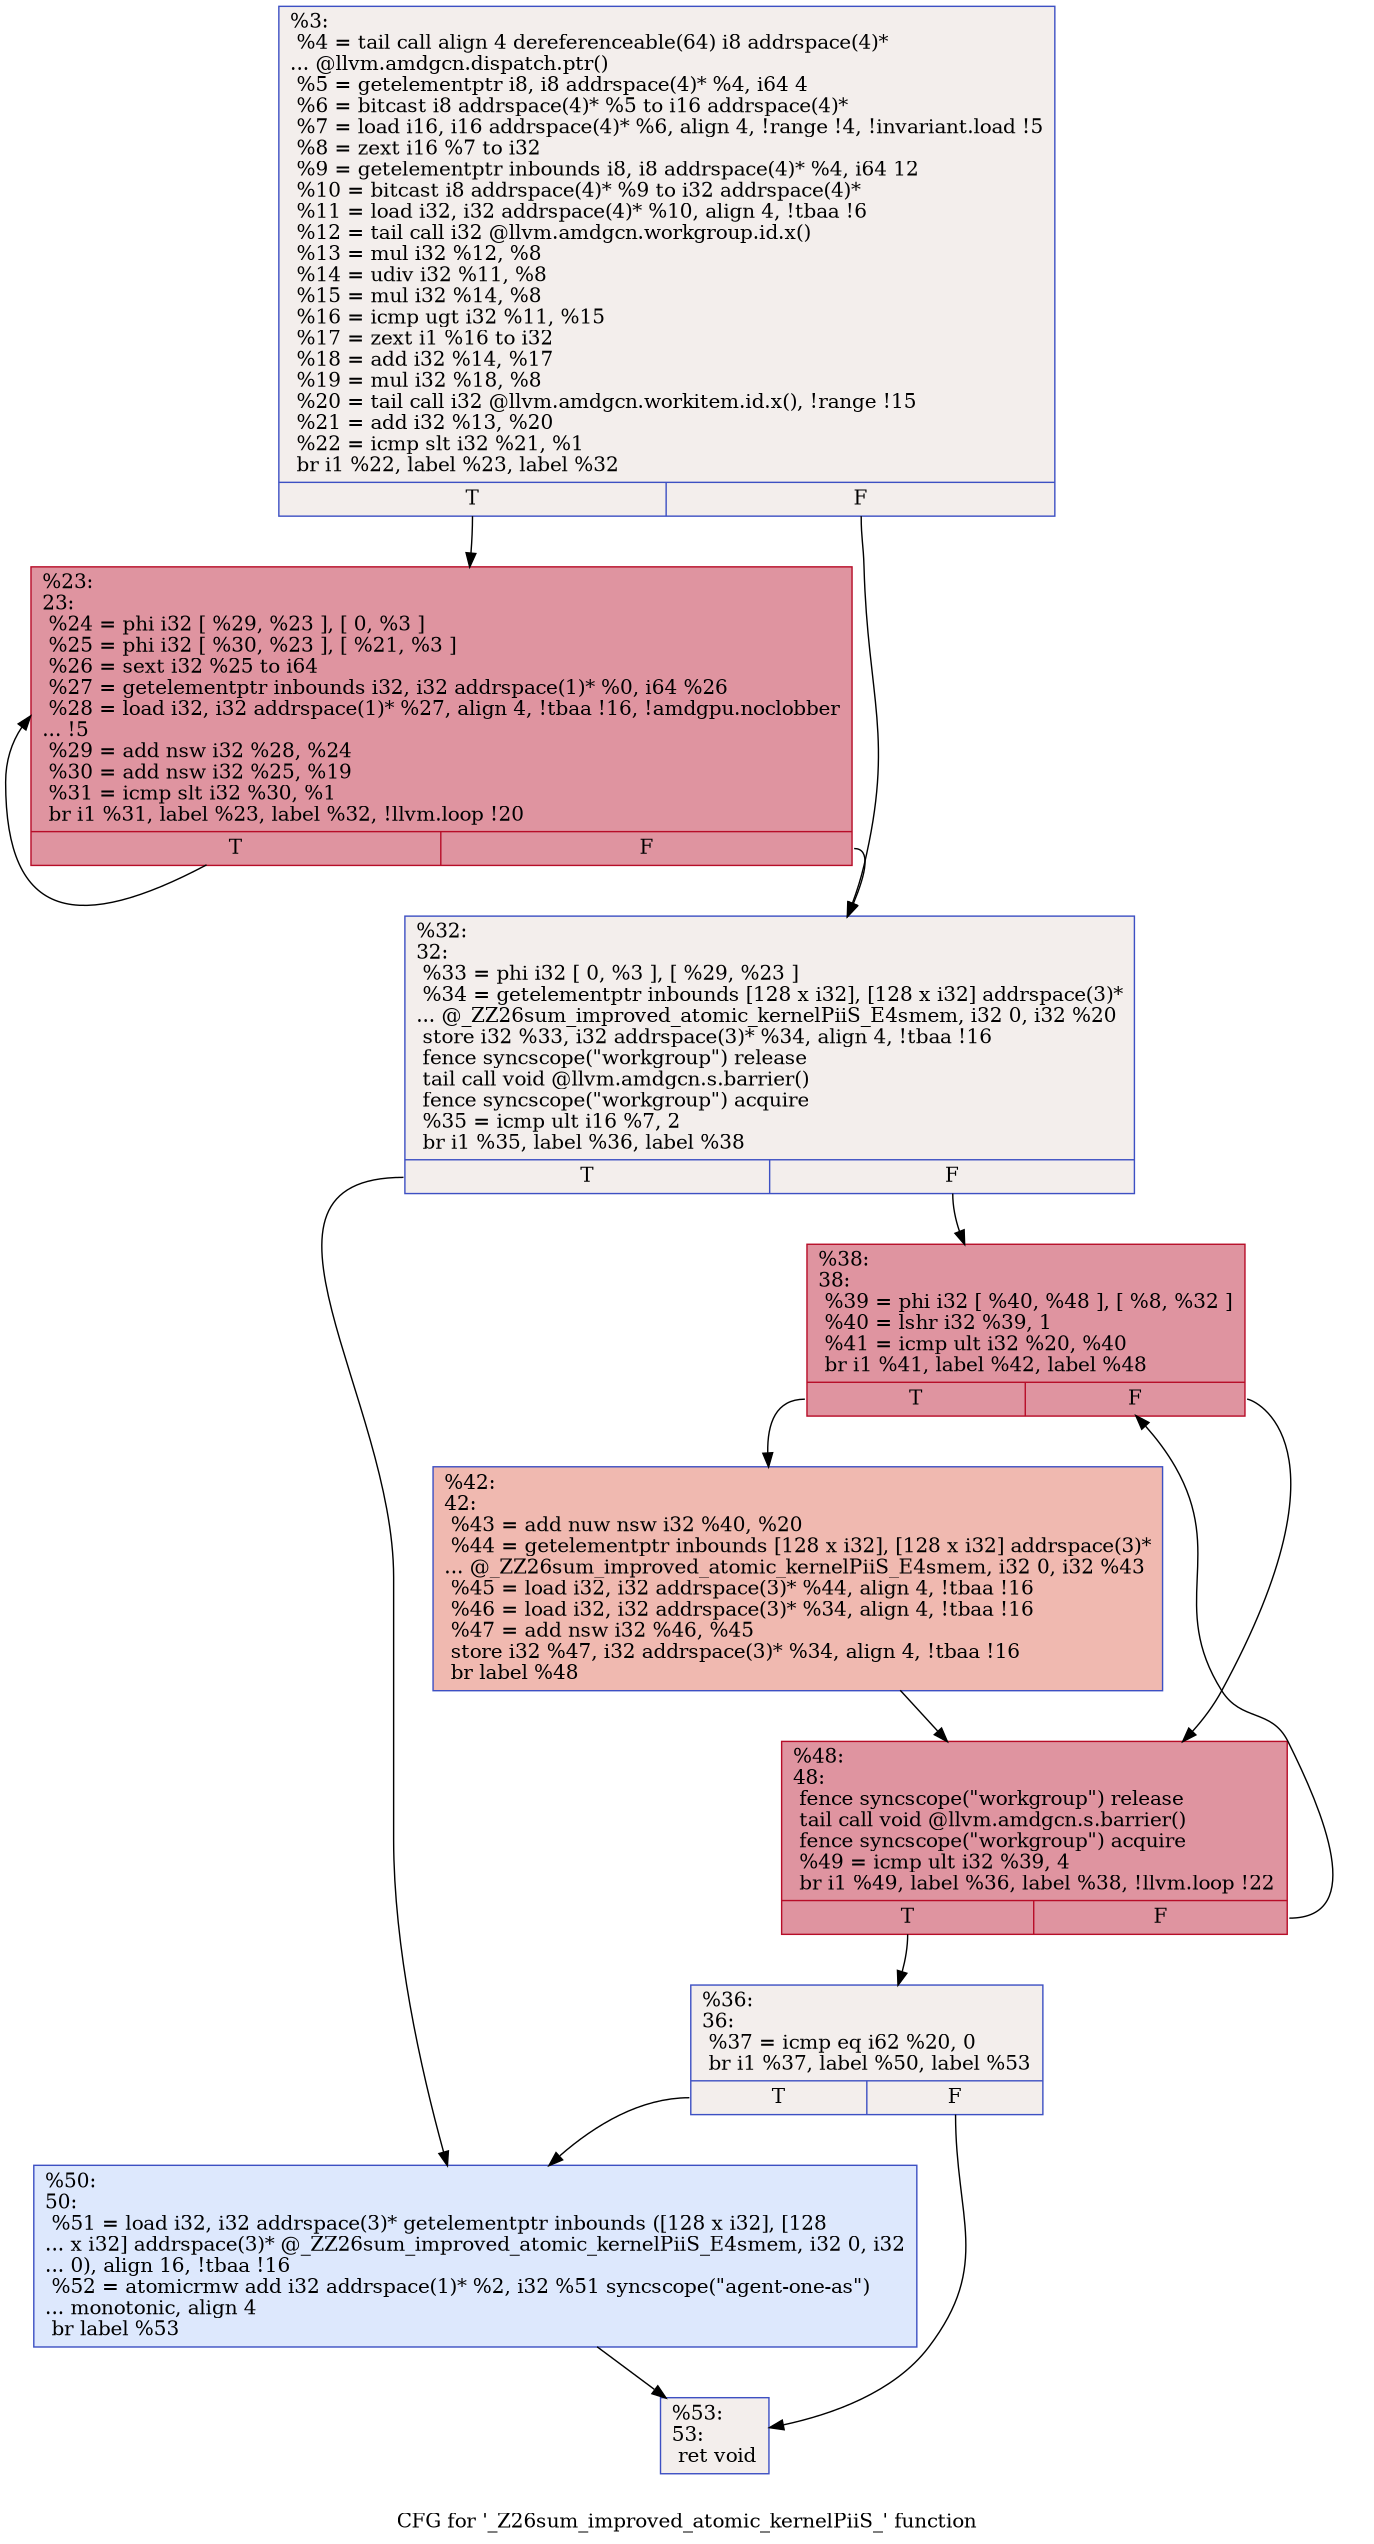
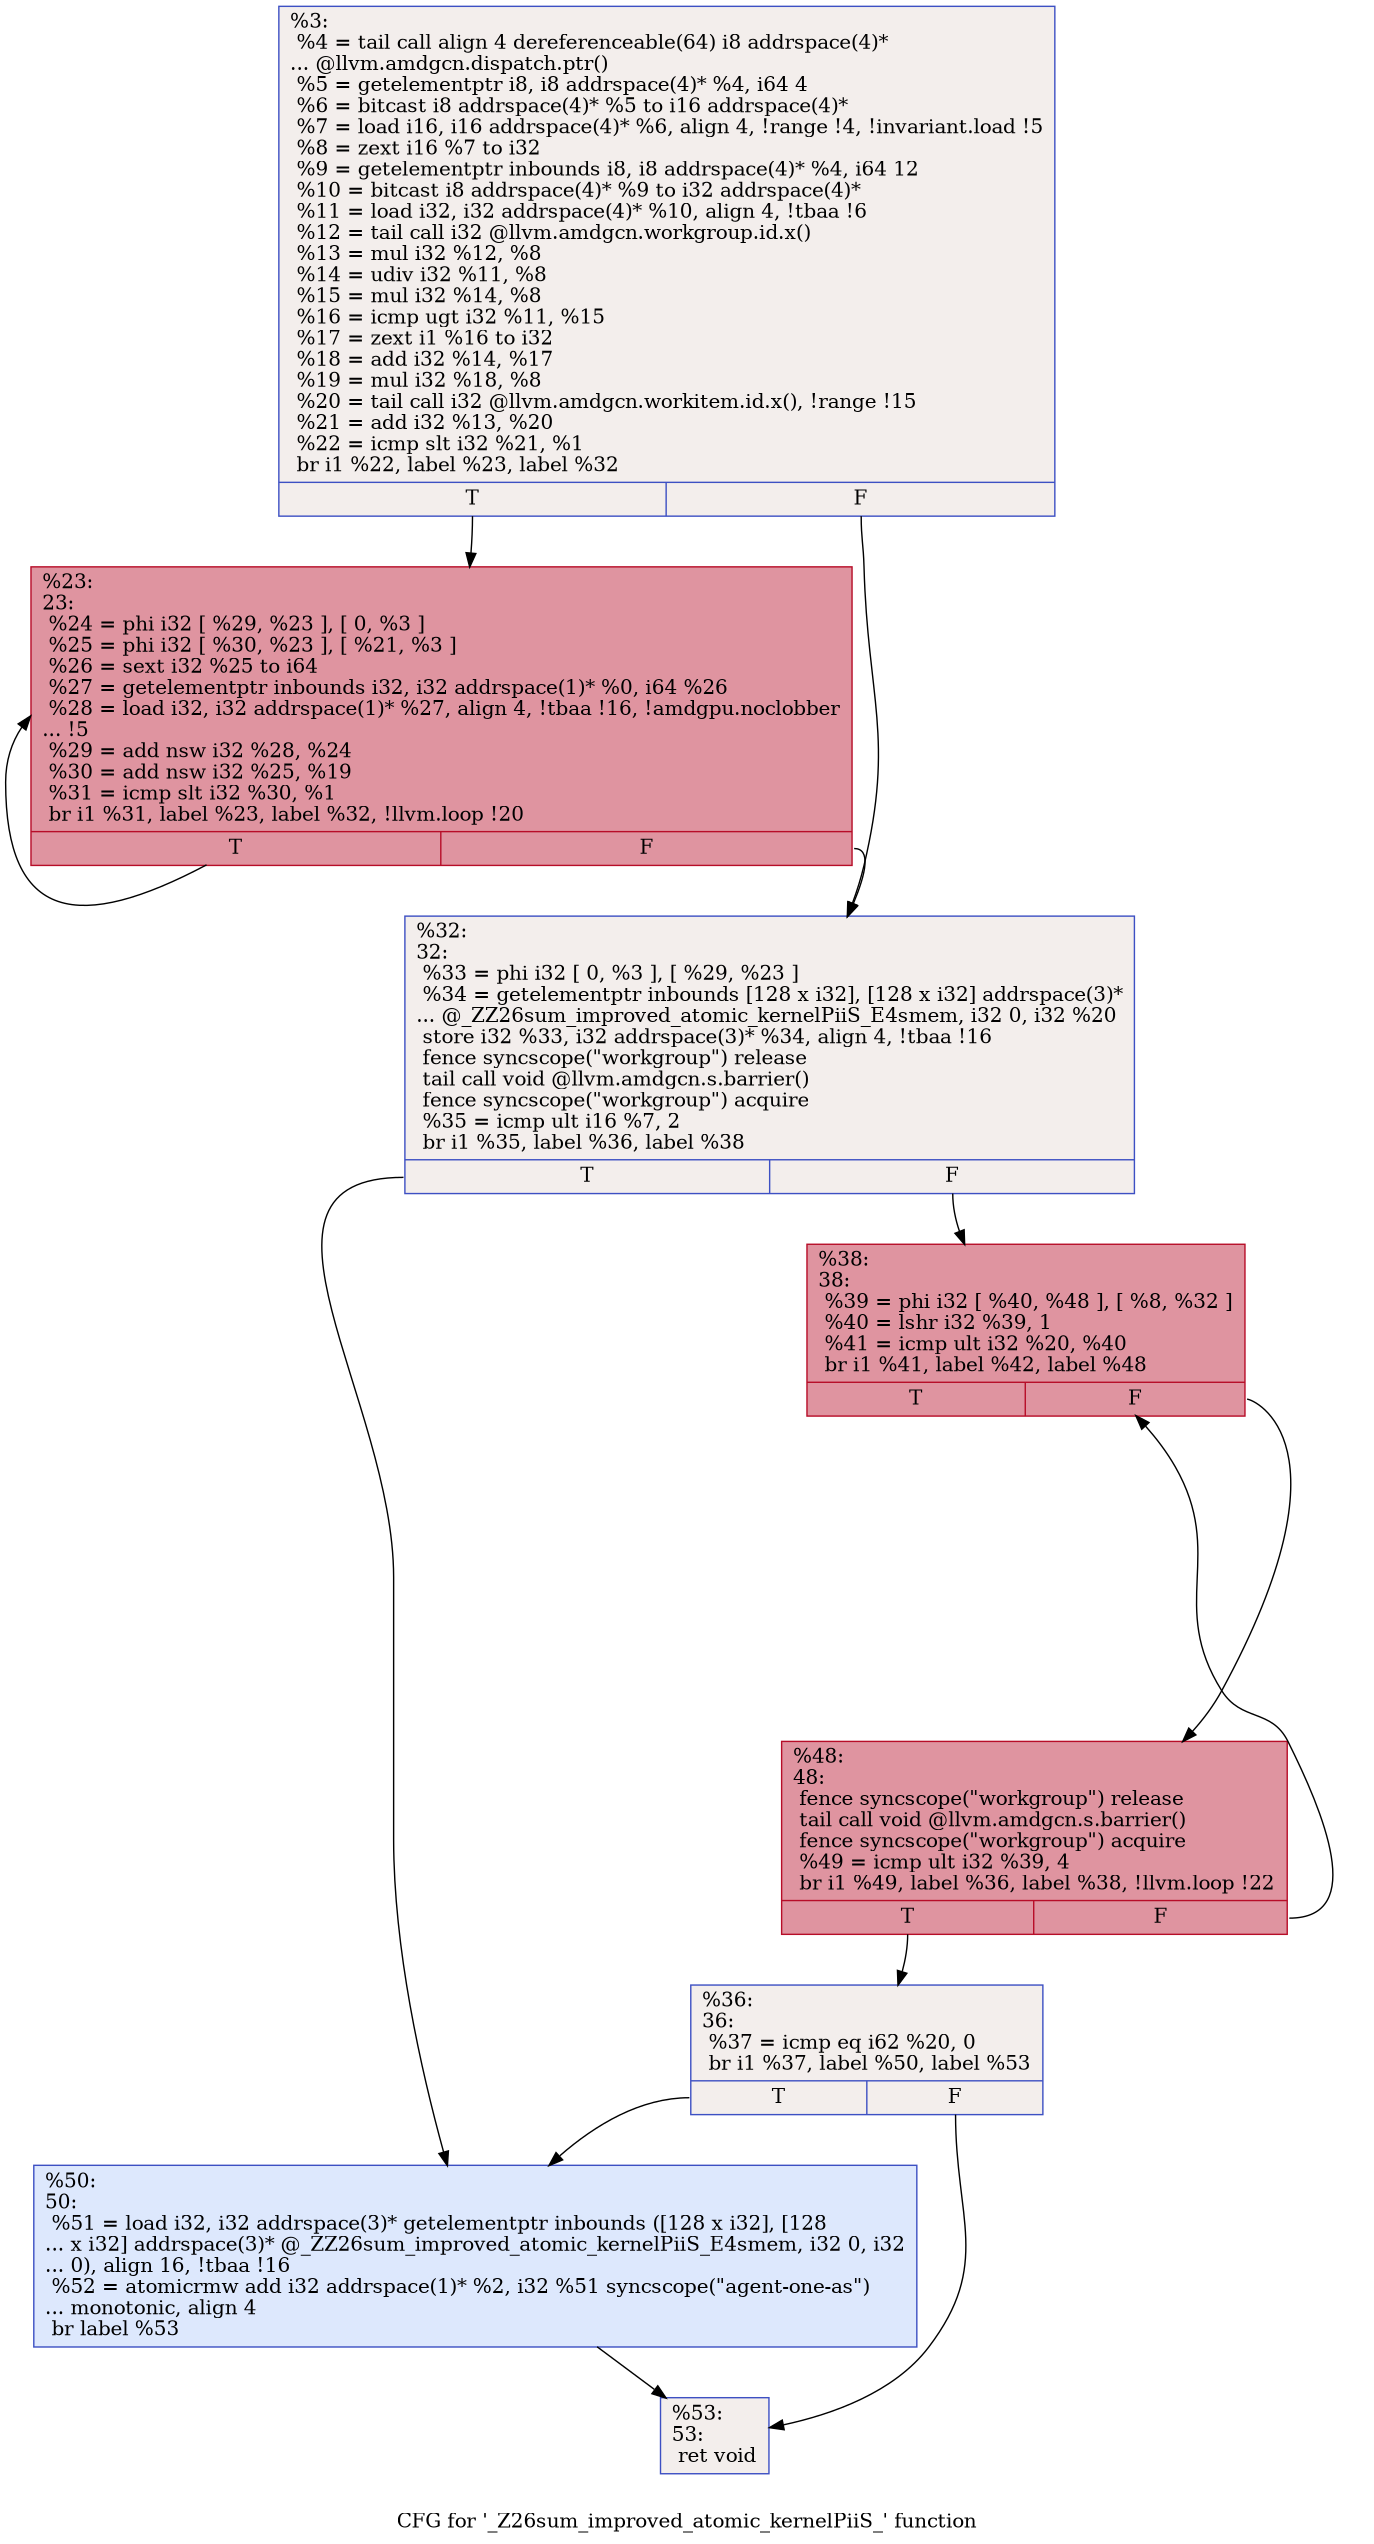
(798, 1579) -> none
